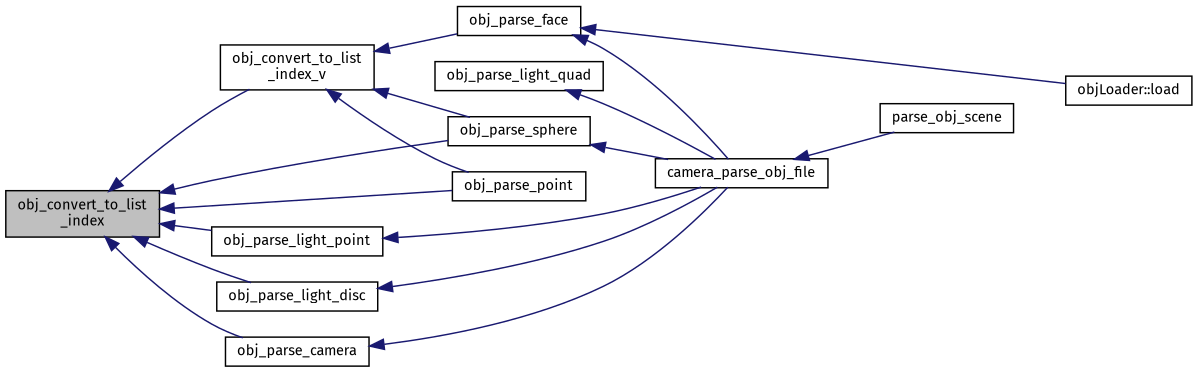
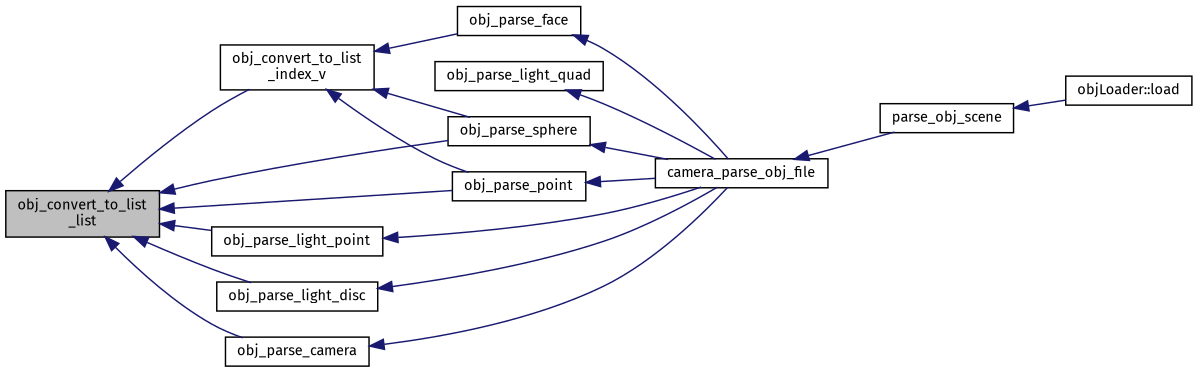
(830, 57) -> (1047, 103)
none -> (628, 180)
(83, 214) -> (83, 214)
